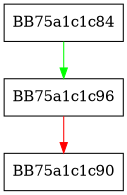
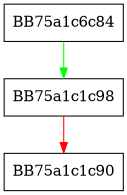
(64, 23) -> (64, 23)
(64, 97) -> (64, 97)
